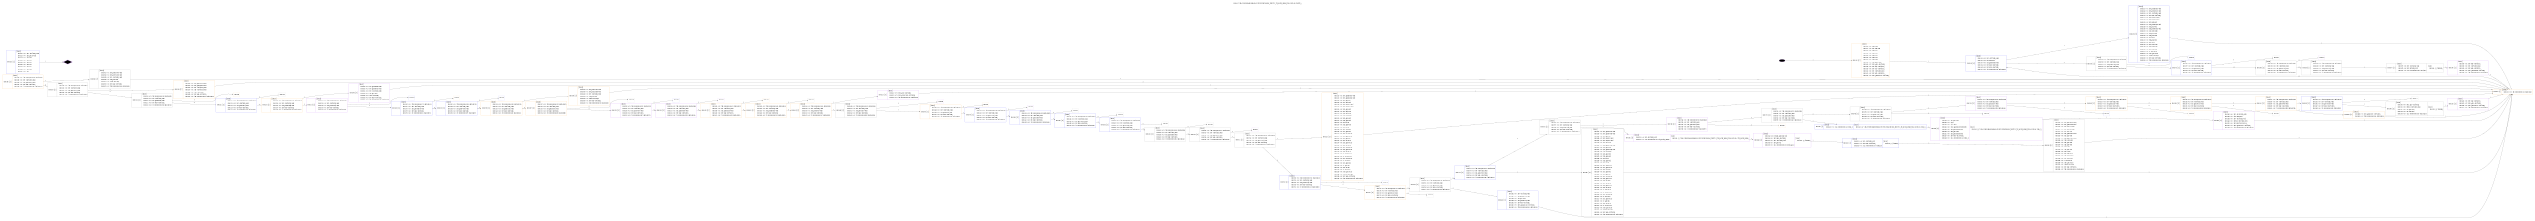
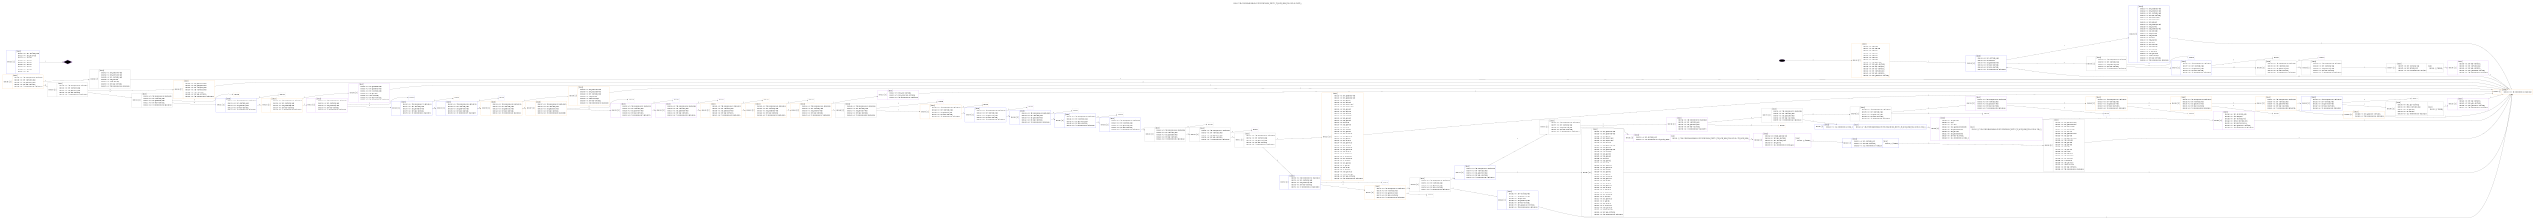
(1165, 124) -> none
